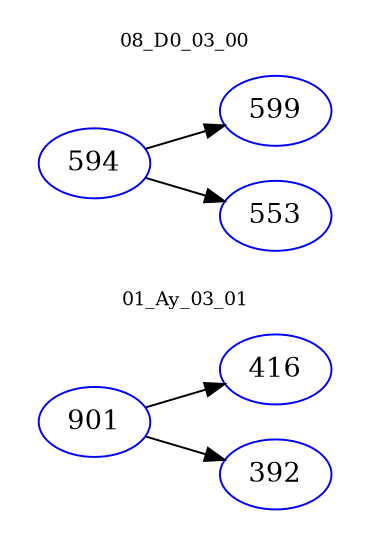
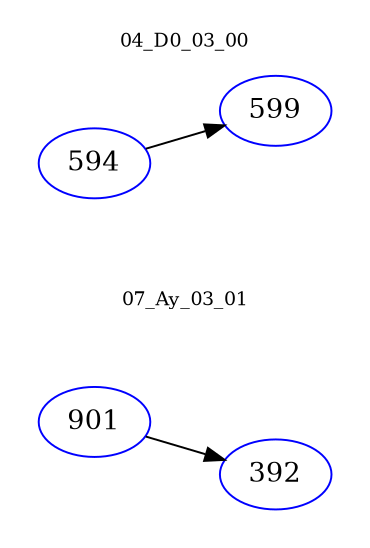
(185, 42) -> (185, 42)
(276, 216) -> none
(185, 300) -> (185, 300)
(276, 369) -> none
